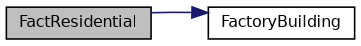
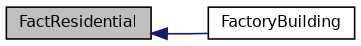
(171, 12) -> (188, 34)
